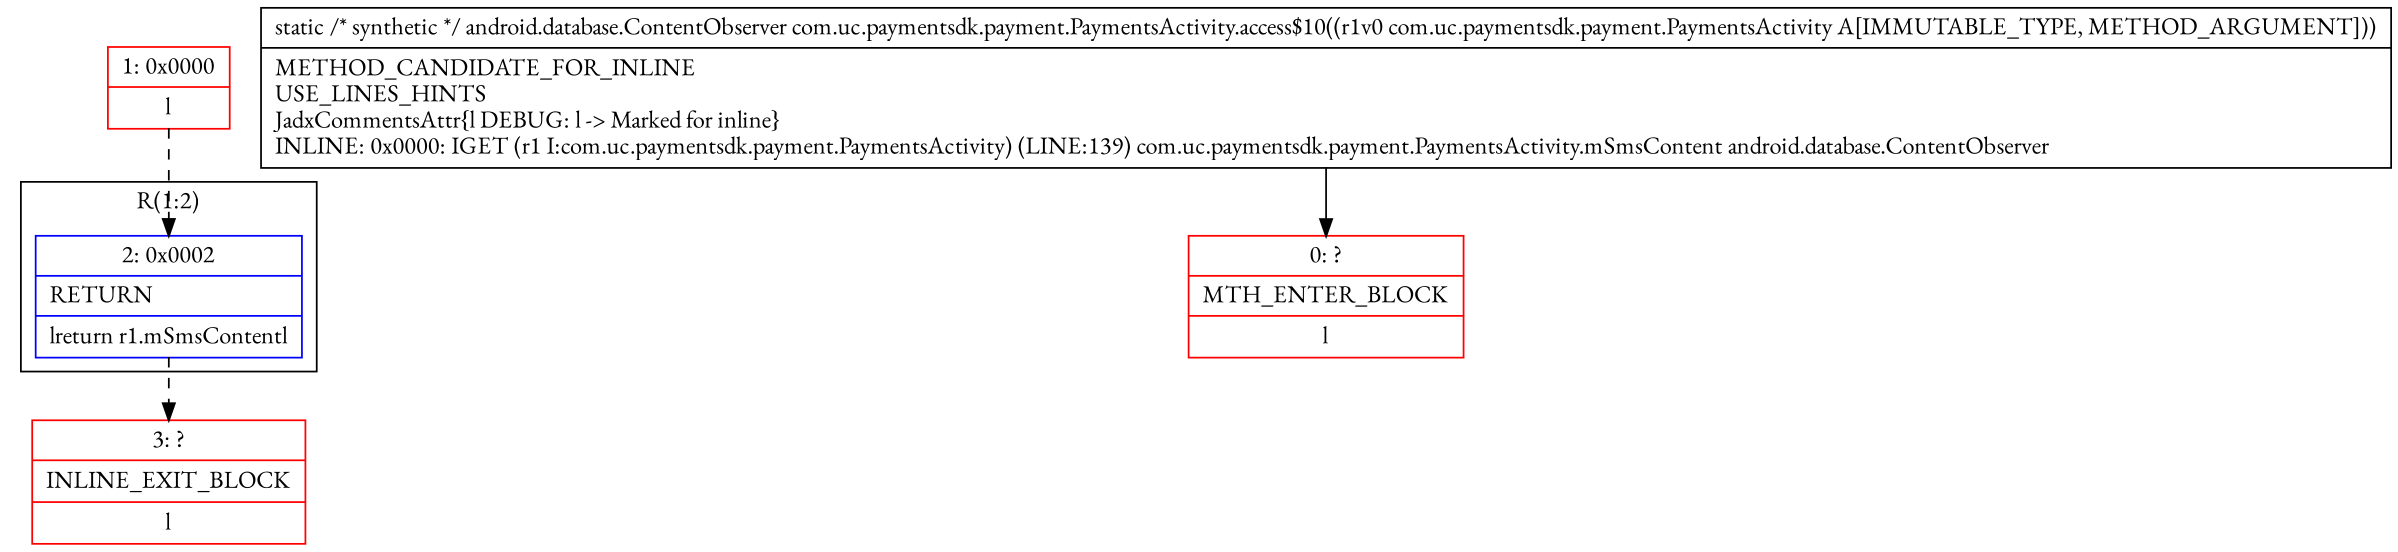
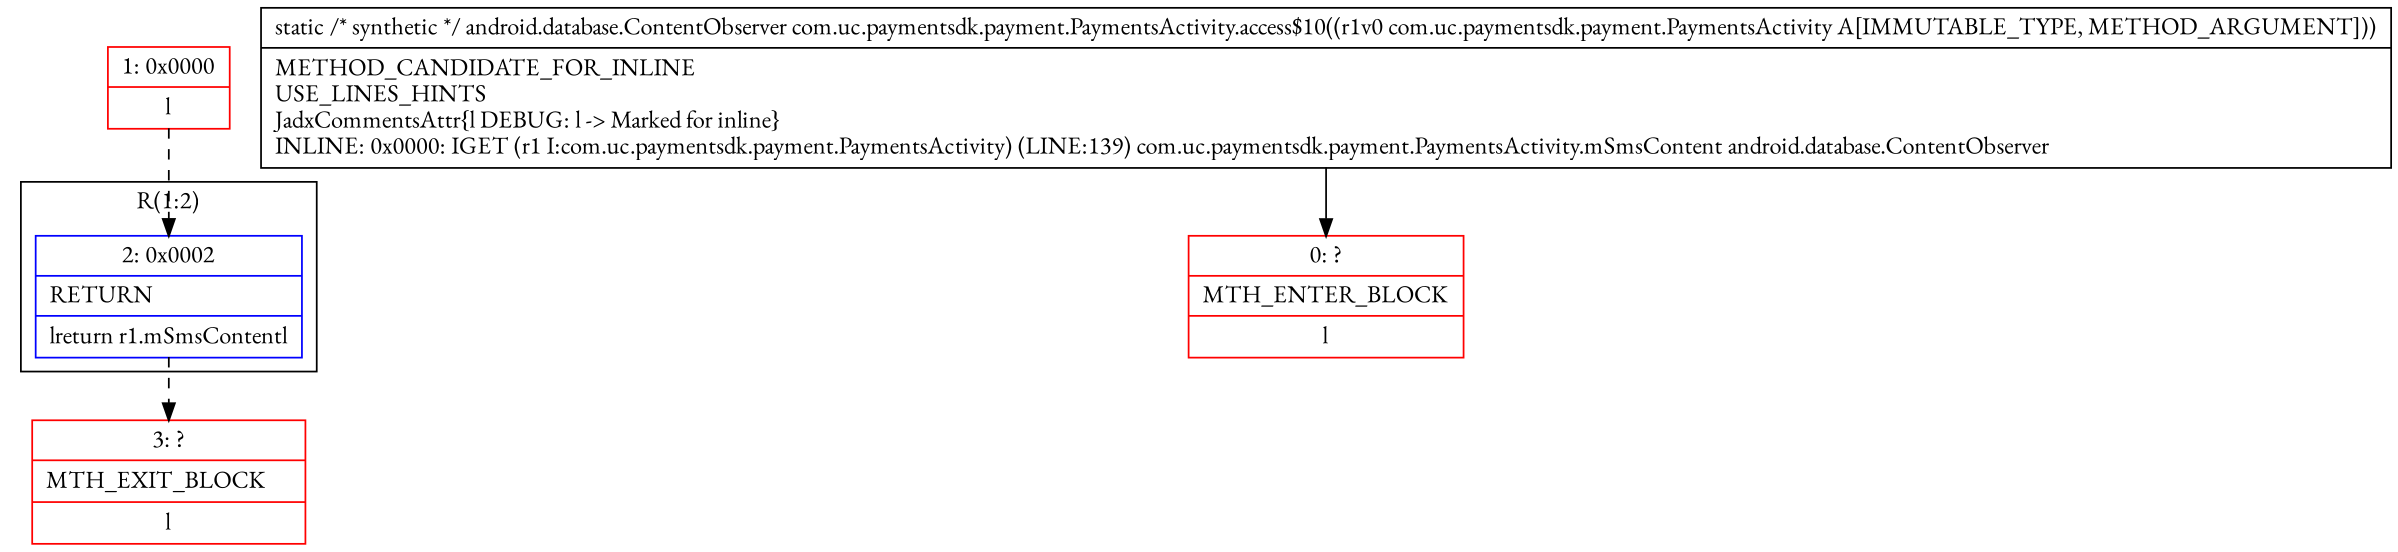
(169, 480) -> (157, 480)
